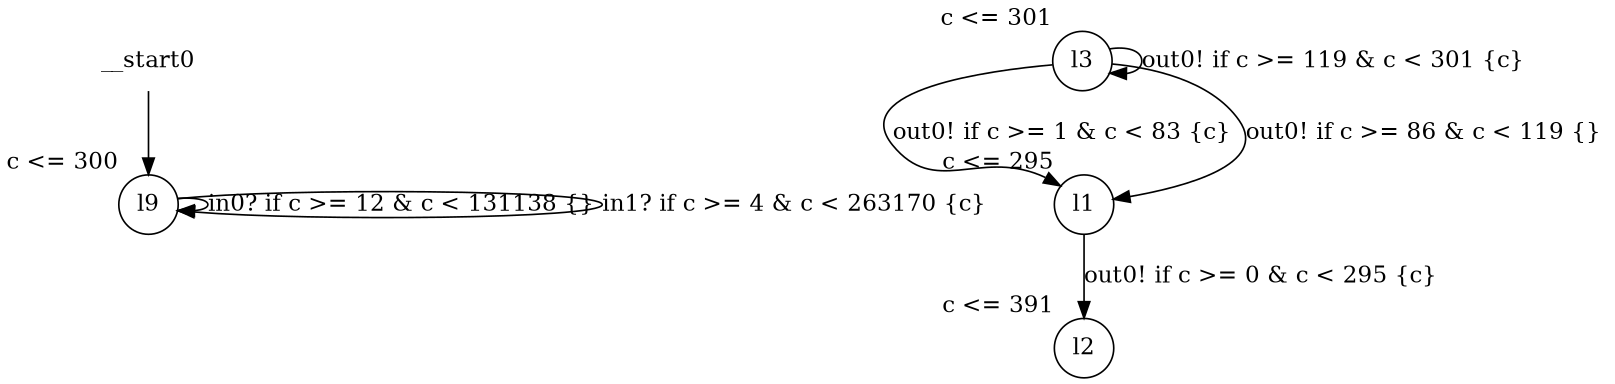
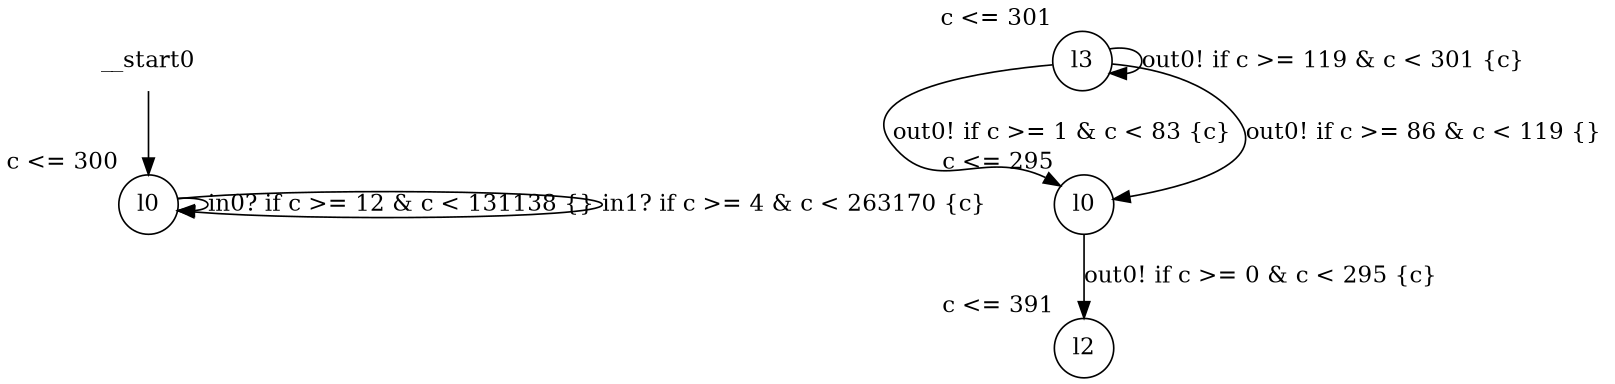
(148, 205) -> (148, 205)
(1084, 205) -> (1084, 205)
